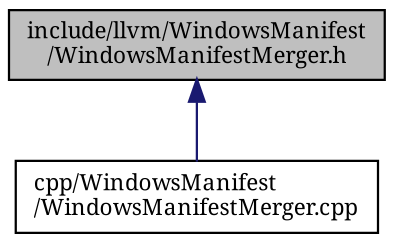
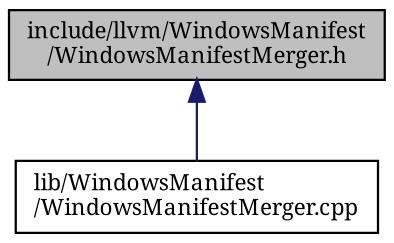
(197, 197) -> (197, 197)
